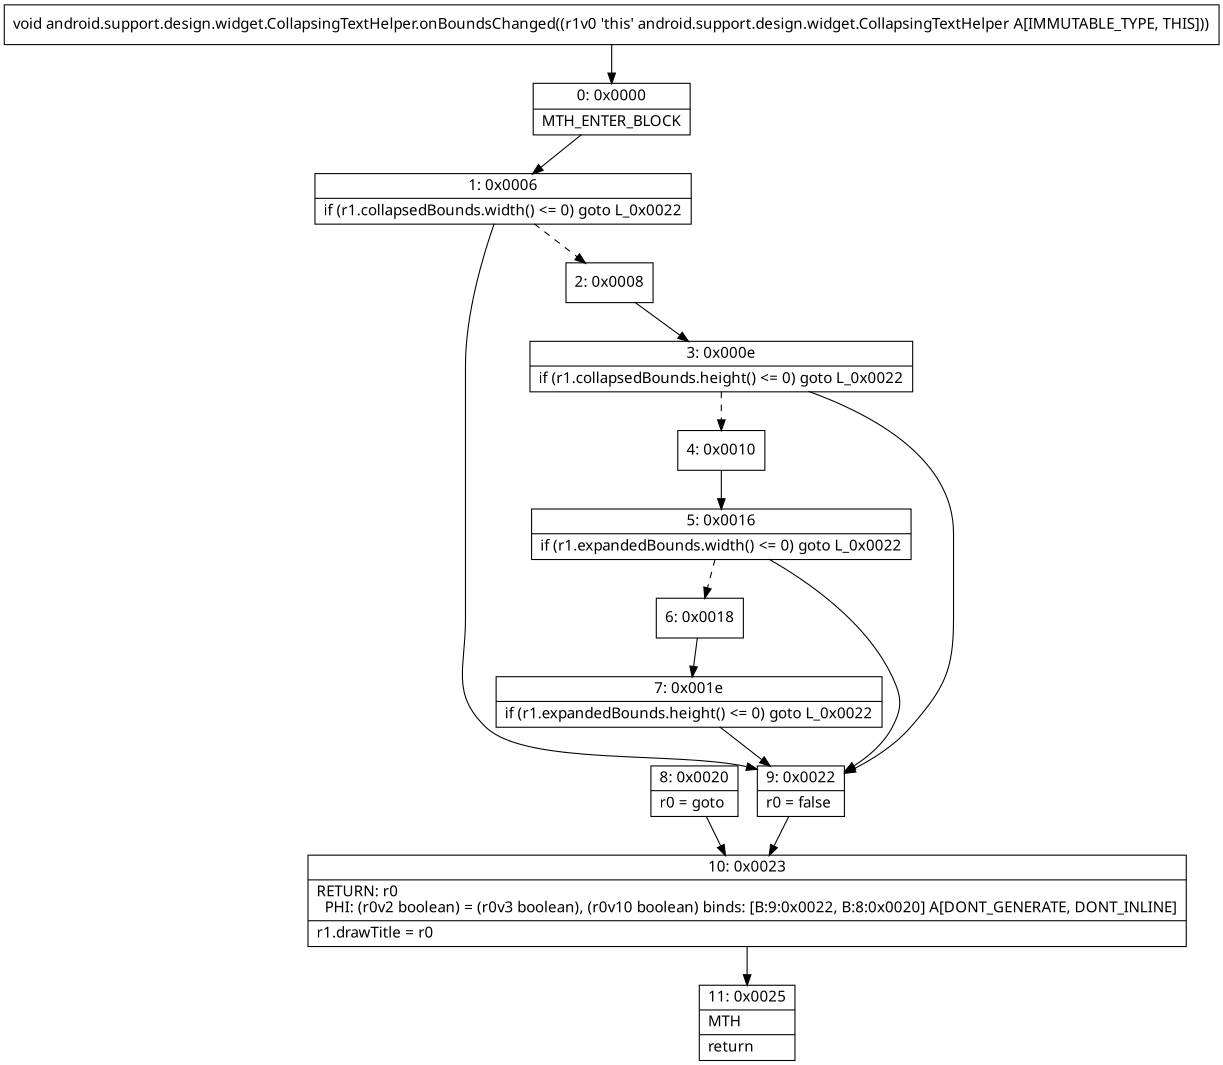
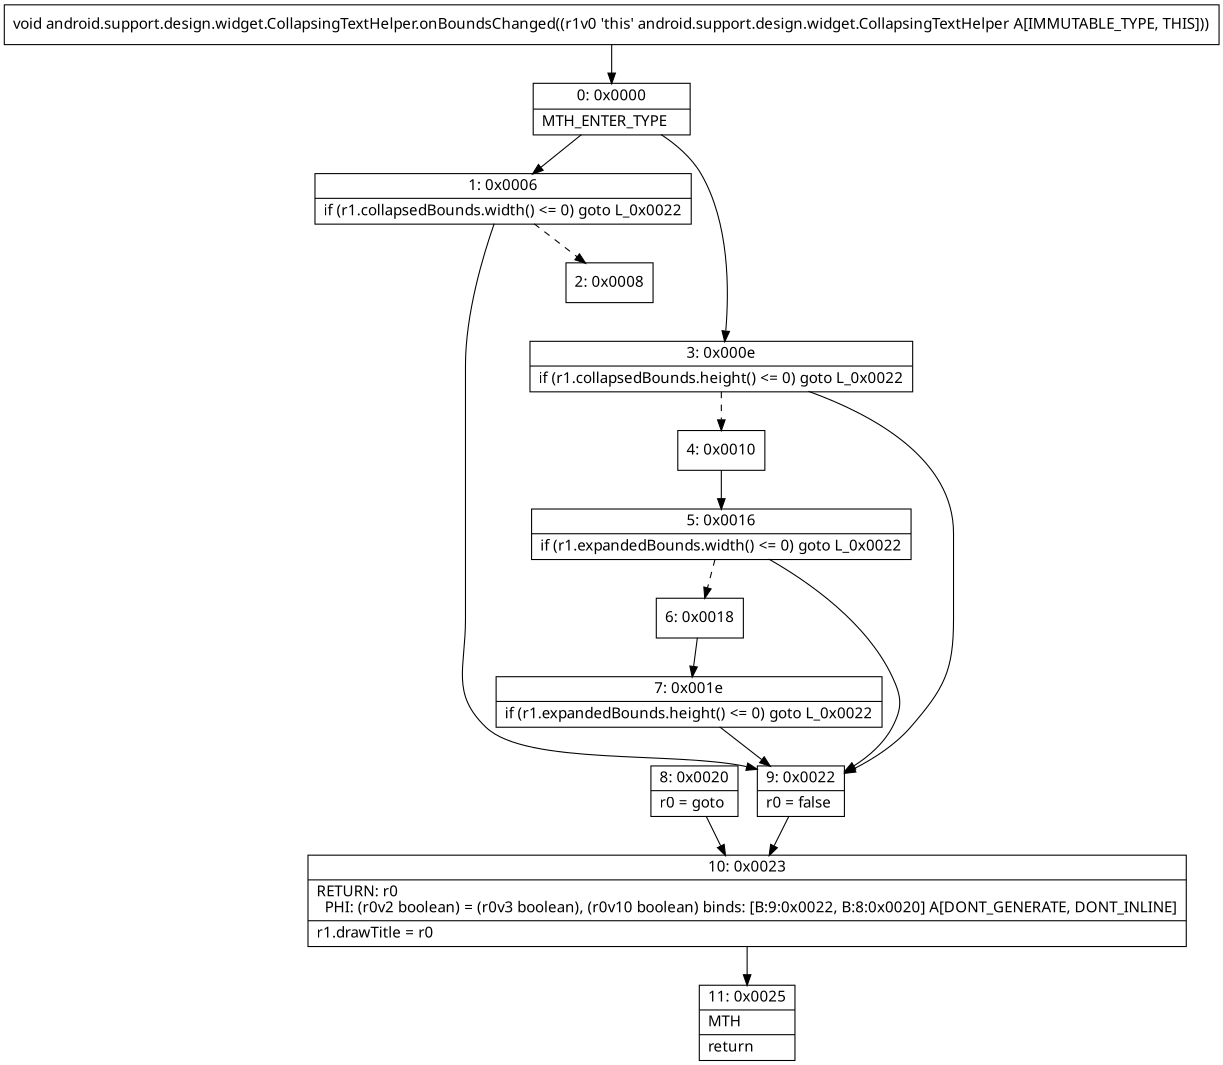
(612, 121) -> (605, 121)
(657, 319) -> (719, 222)
